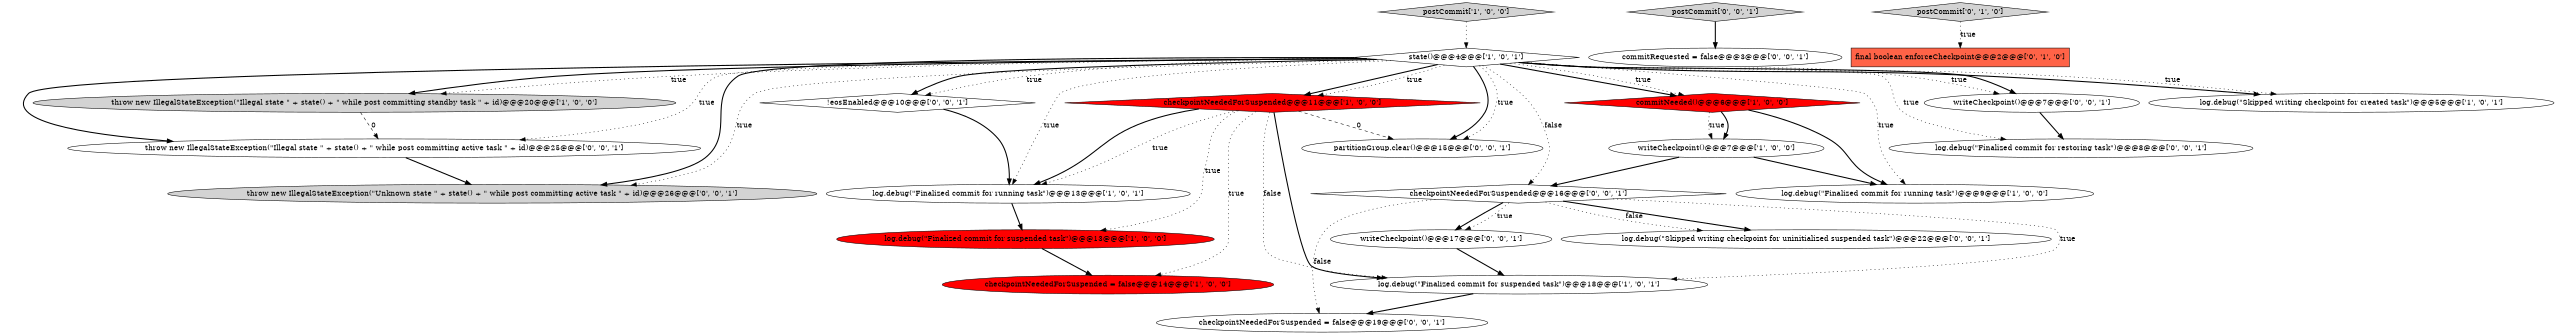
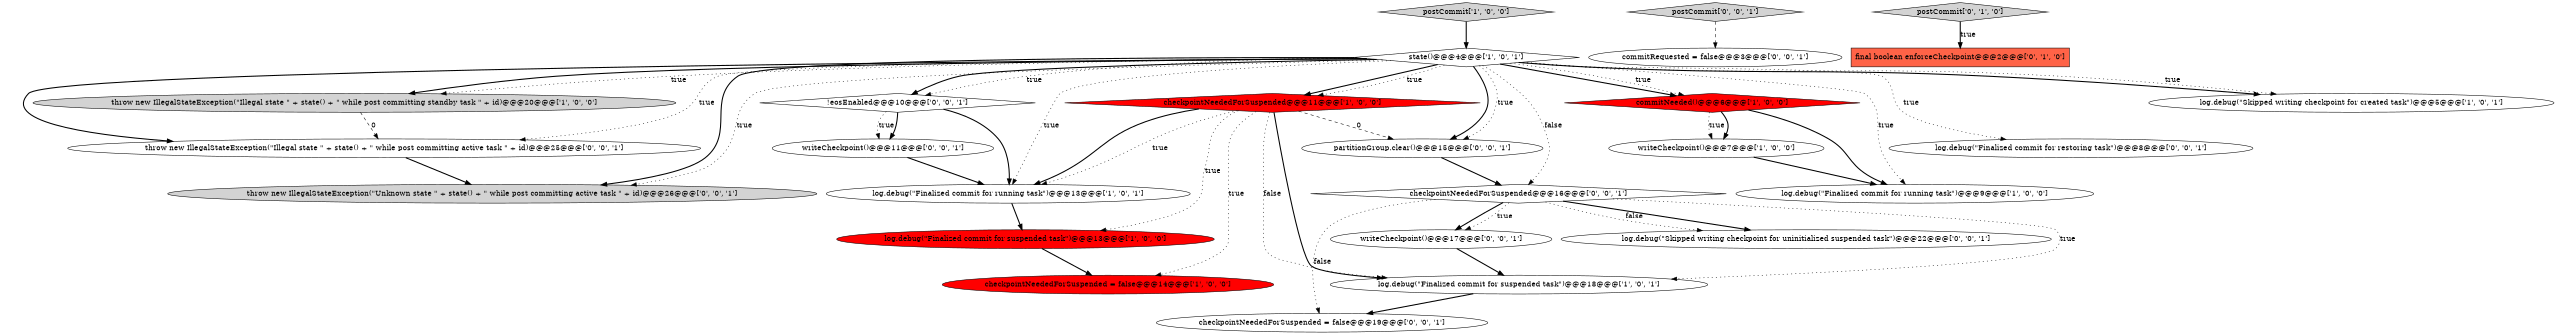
(1466, 32) -> (1466, 32)
(1715, 32) -> (1715, 32)
(1960, 32) -> (1960, 32)
(2032, 103) -> none
none -> (883, 148)
(1618, 171) -> (1469, 170)
